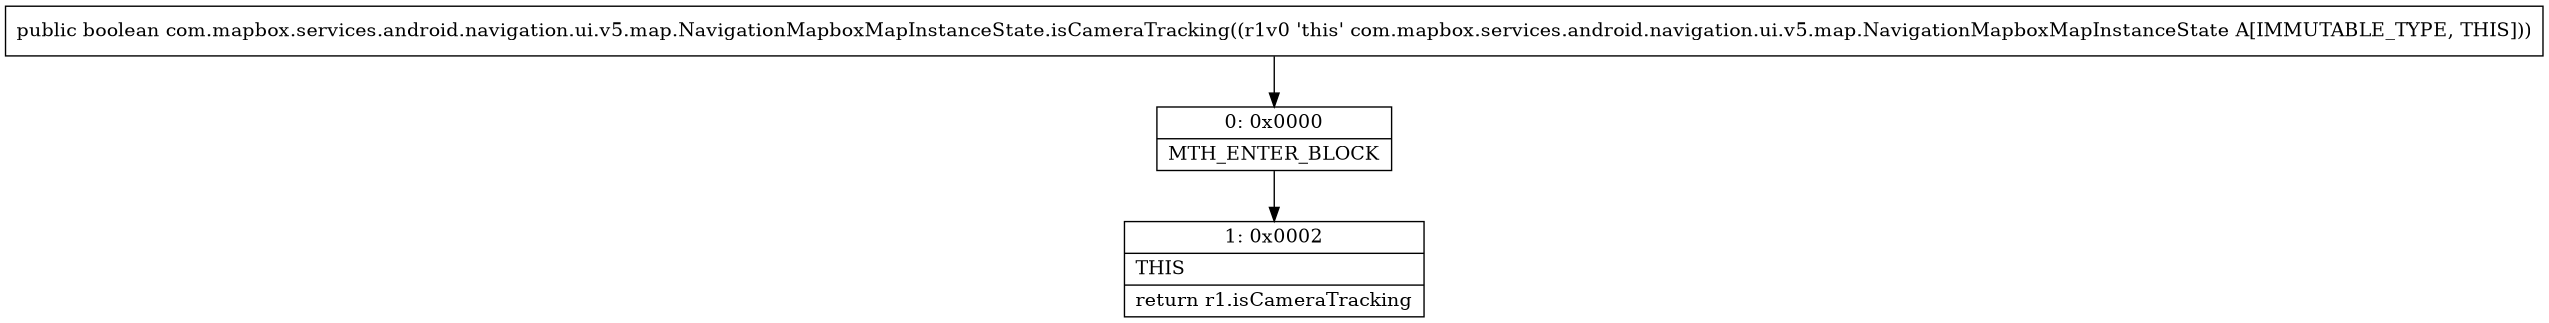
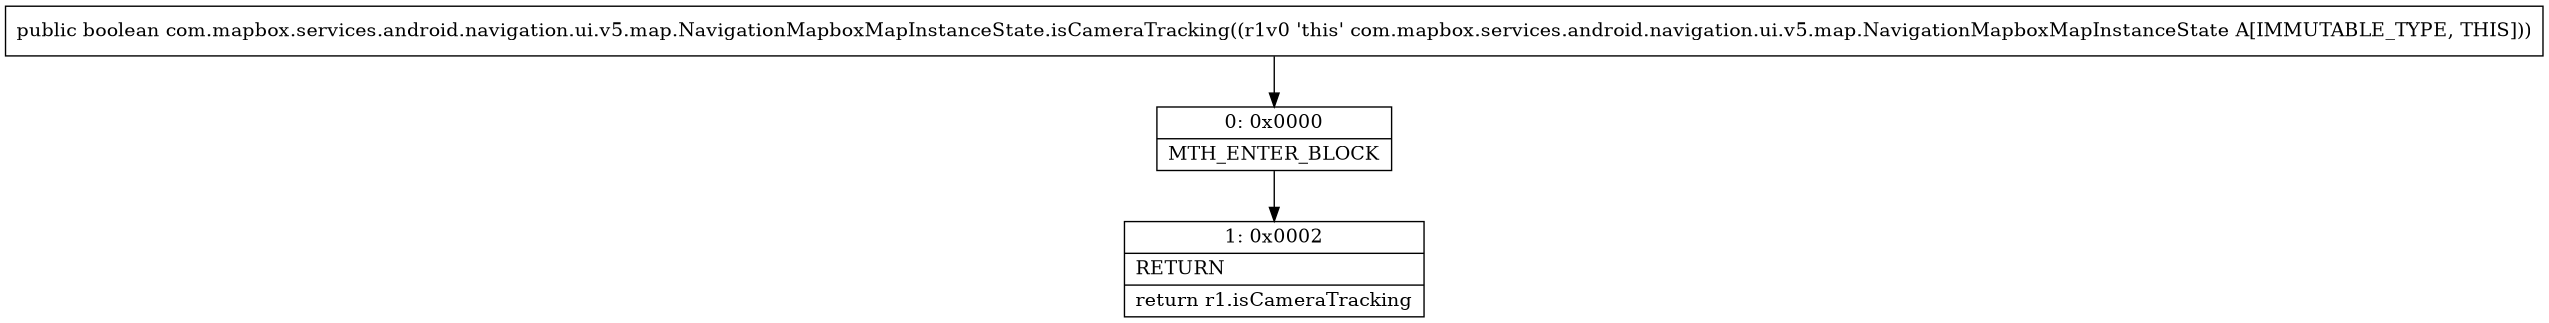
(1161, 269) -> (1180, 269)
